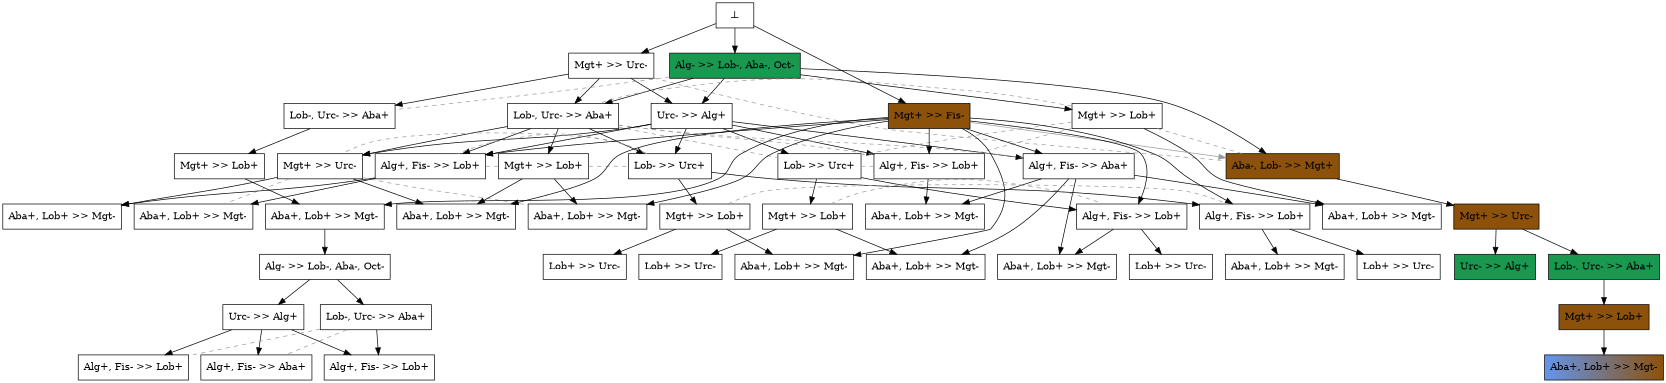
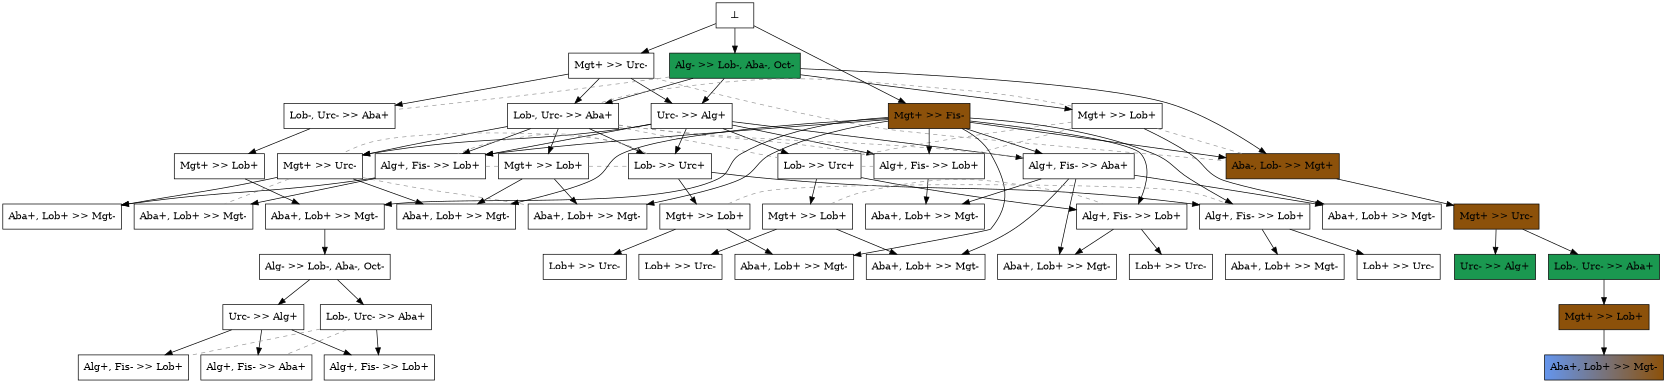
(1150, 147) -> (1150, 147)
